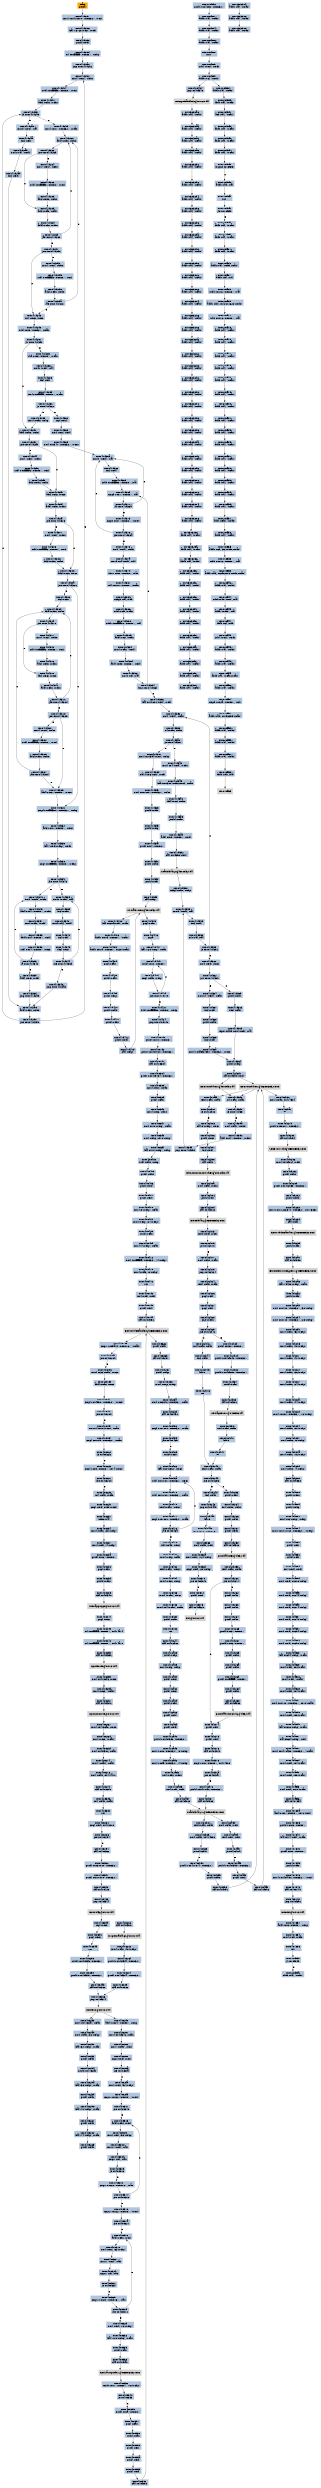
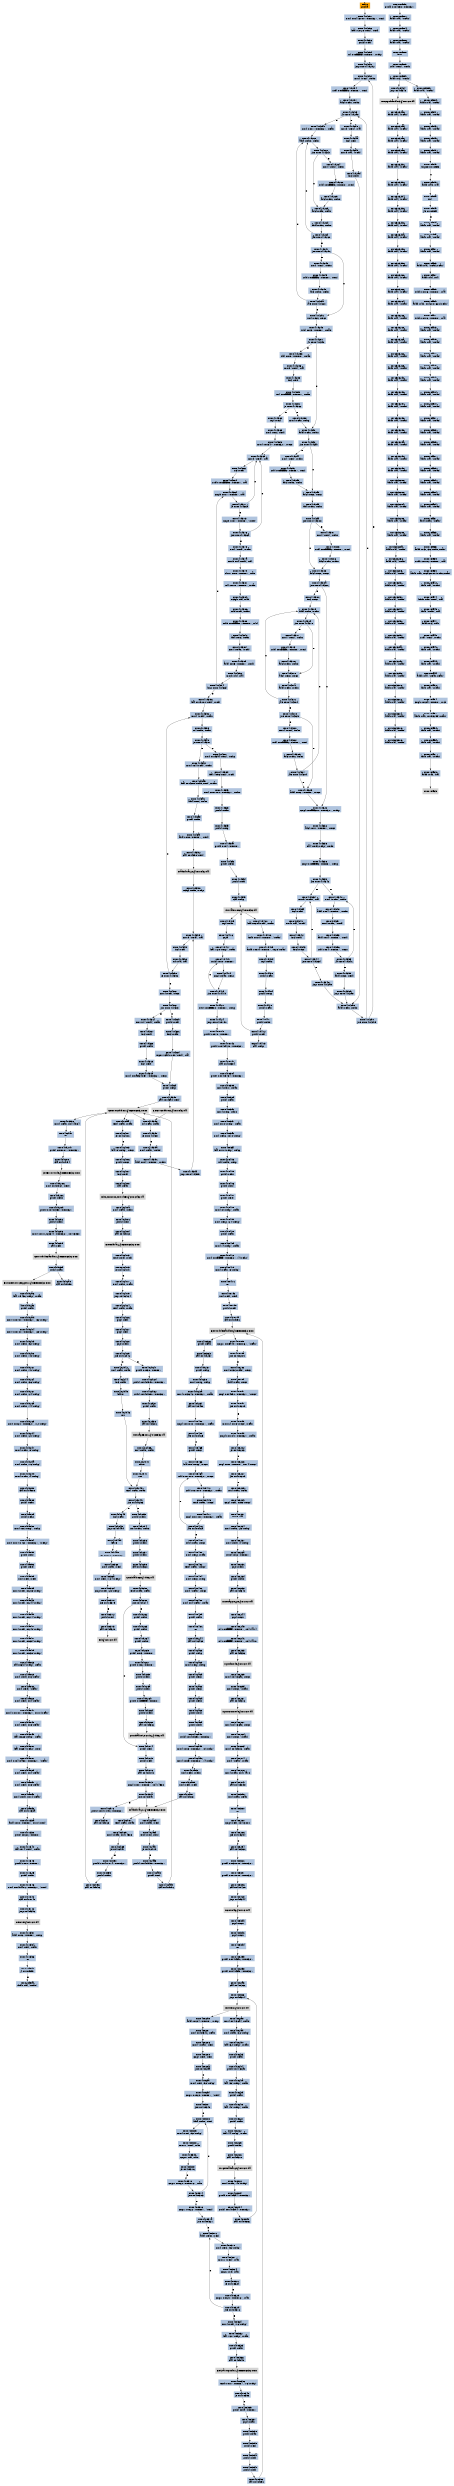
(225, 113) -> (430, 113)
none -> (395, 701)
(135, 981) -> (241, 975)
(293, 1264) -> (42, 1276)
(206, 1805) -> (146, 1802)
none -> (235, 2149)
